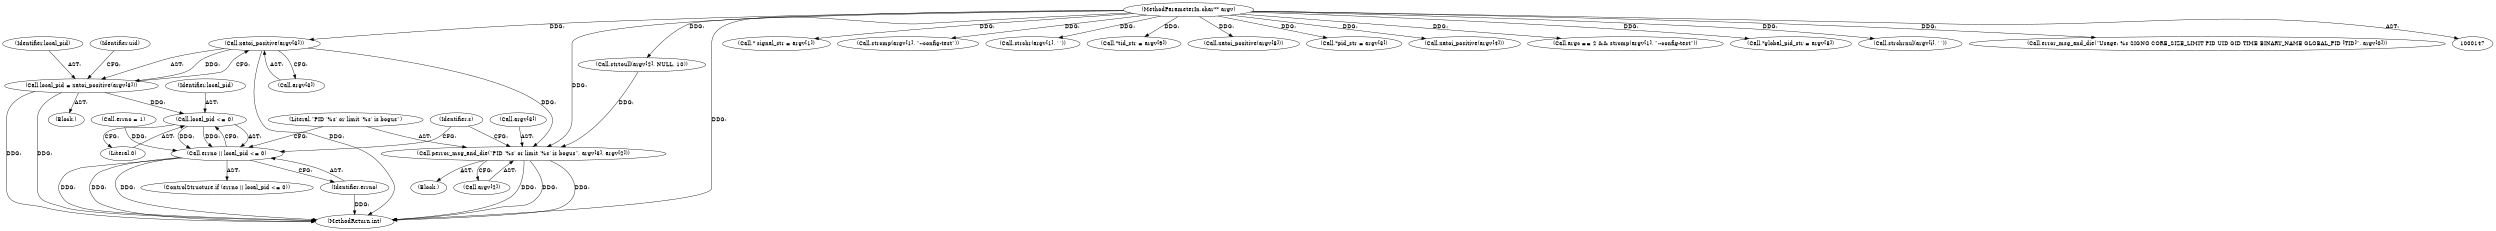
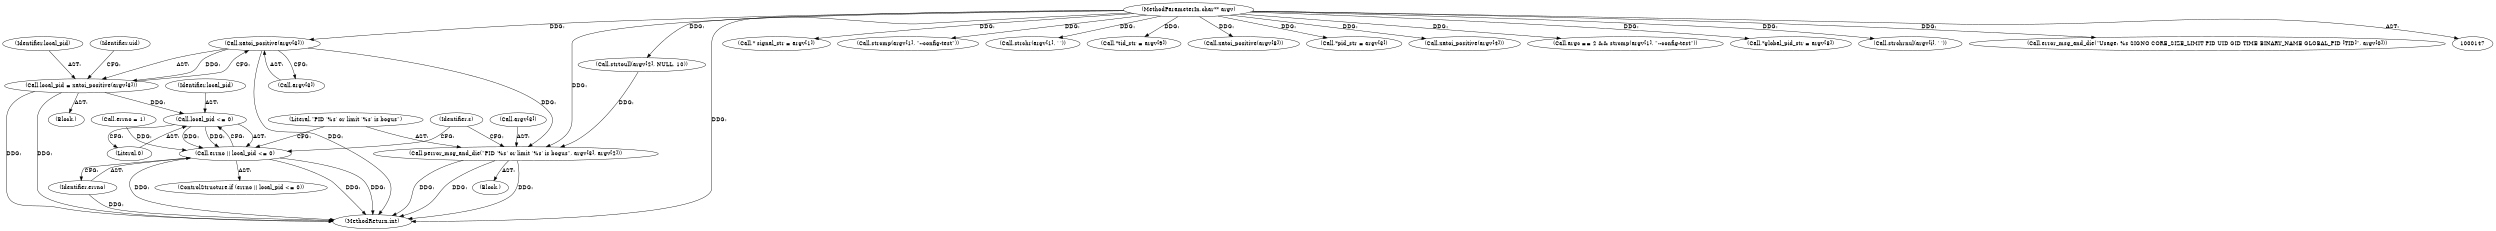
(482, 188) -> none
